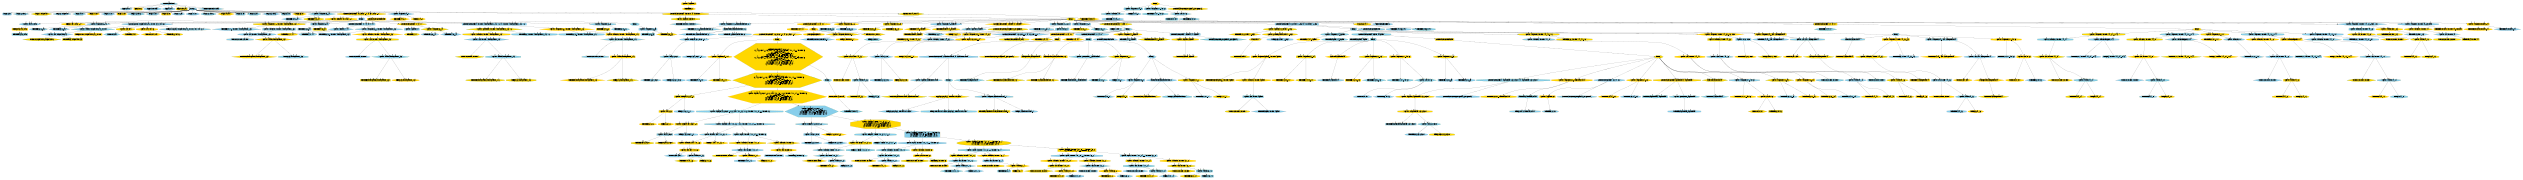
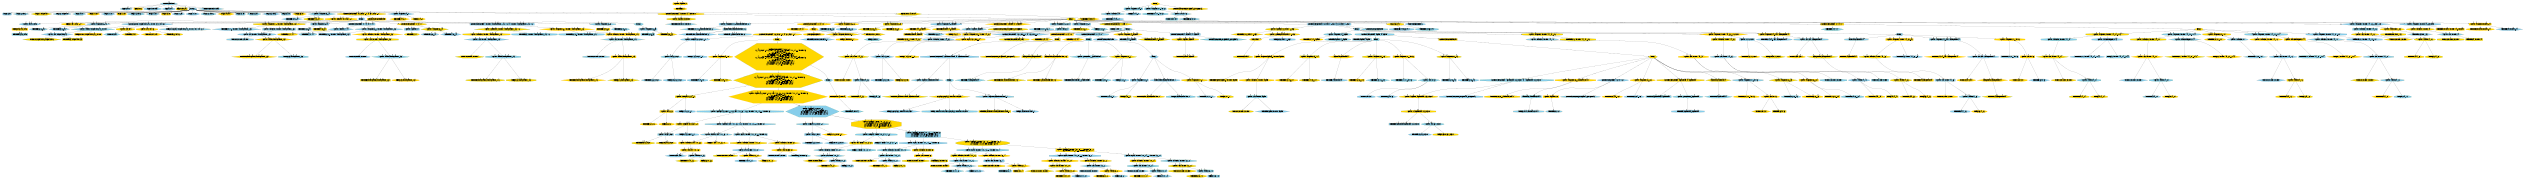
(2389, 29) -> (2392, 29)
(1043, 80) -> (1045, 80)
(1178, 161) -> (1179, 161)
